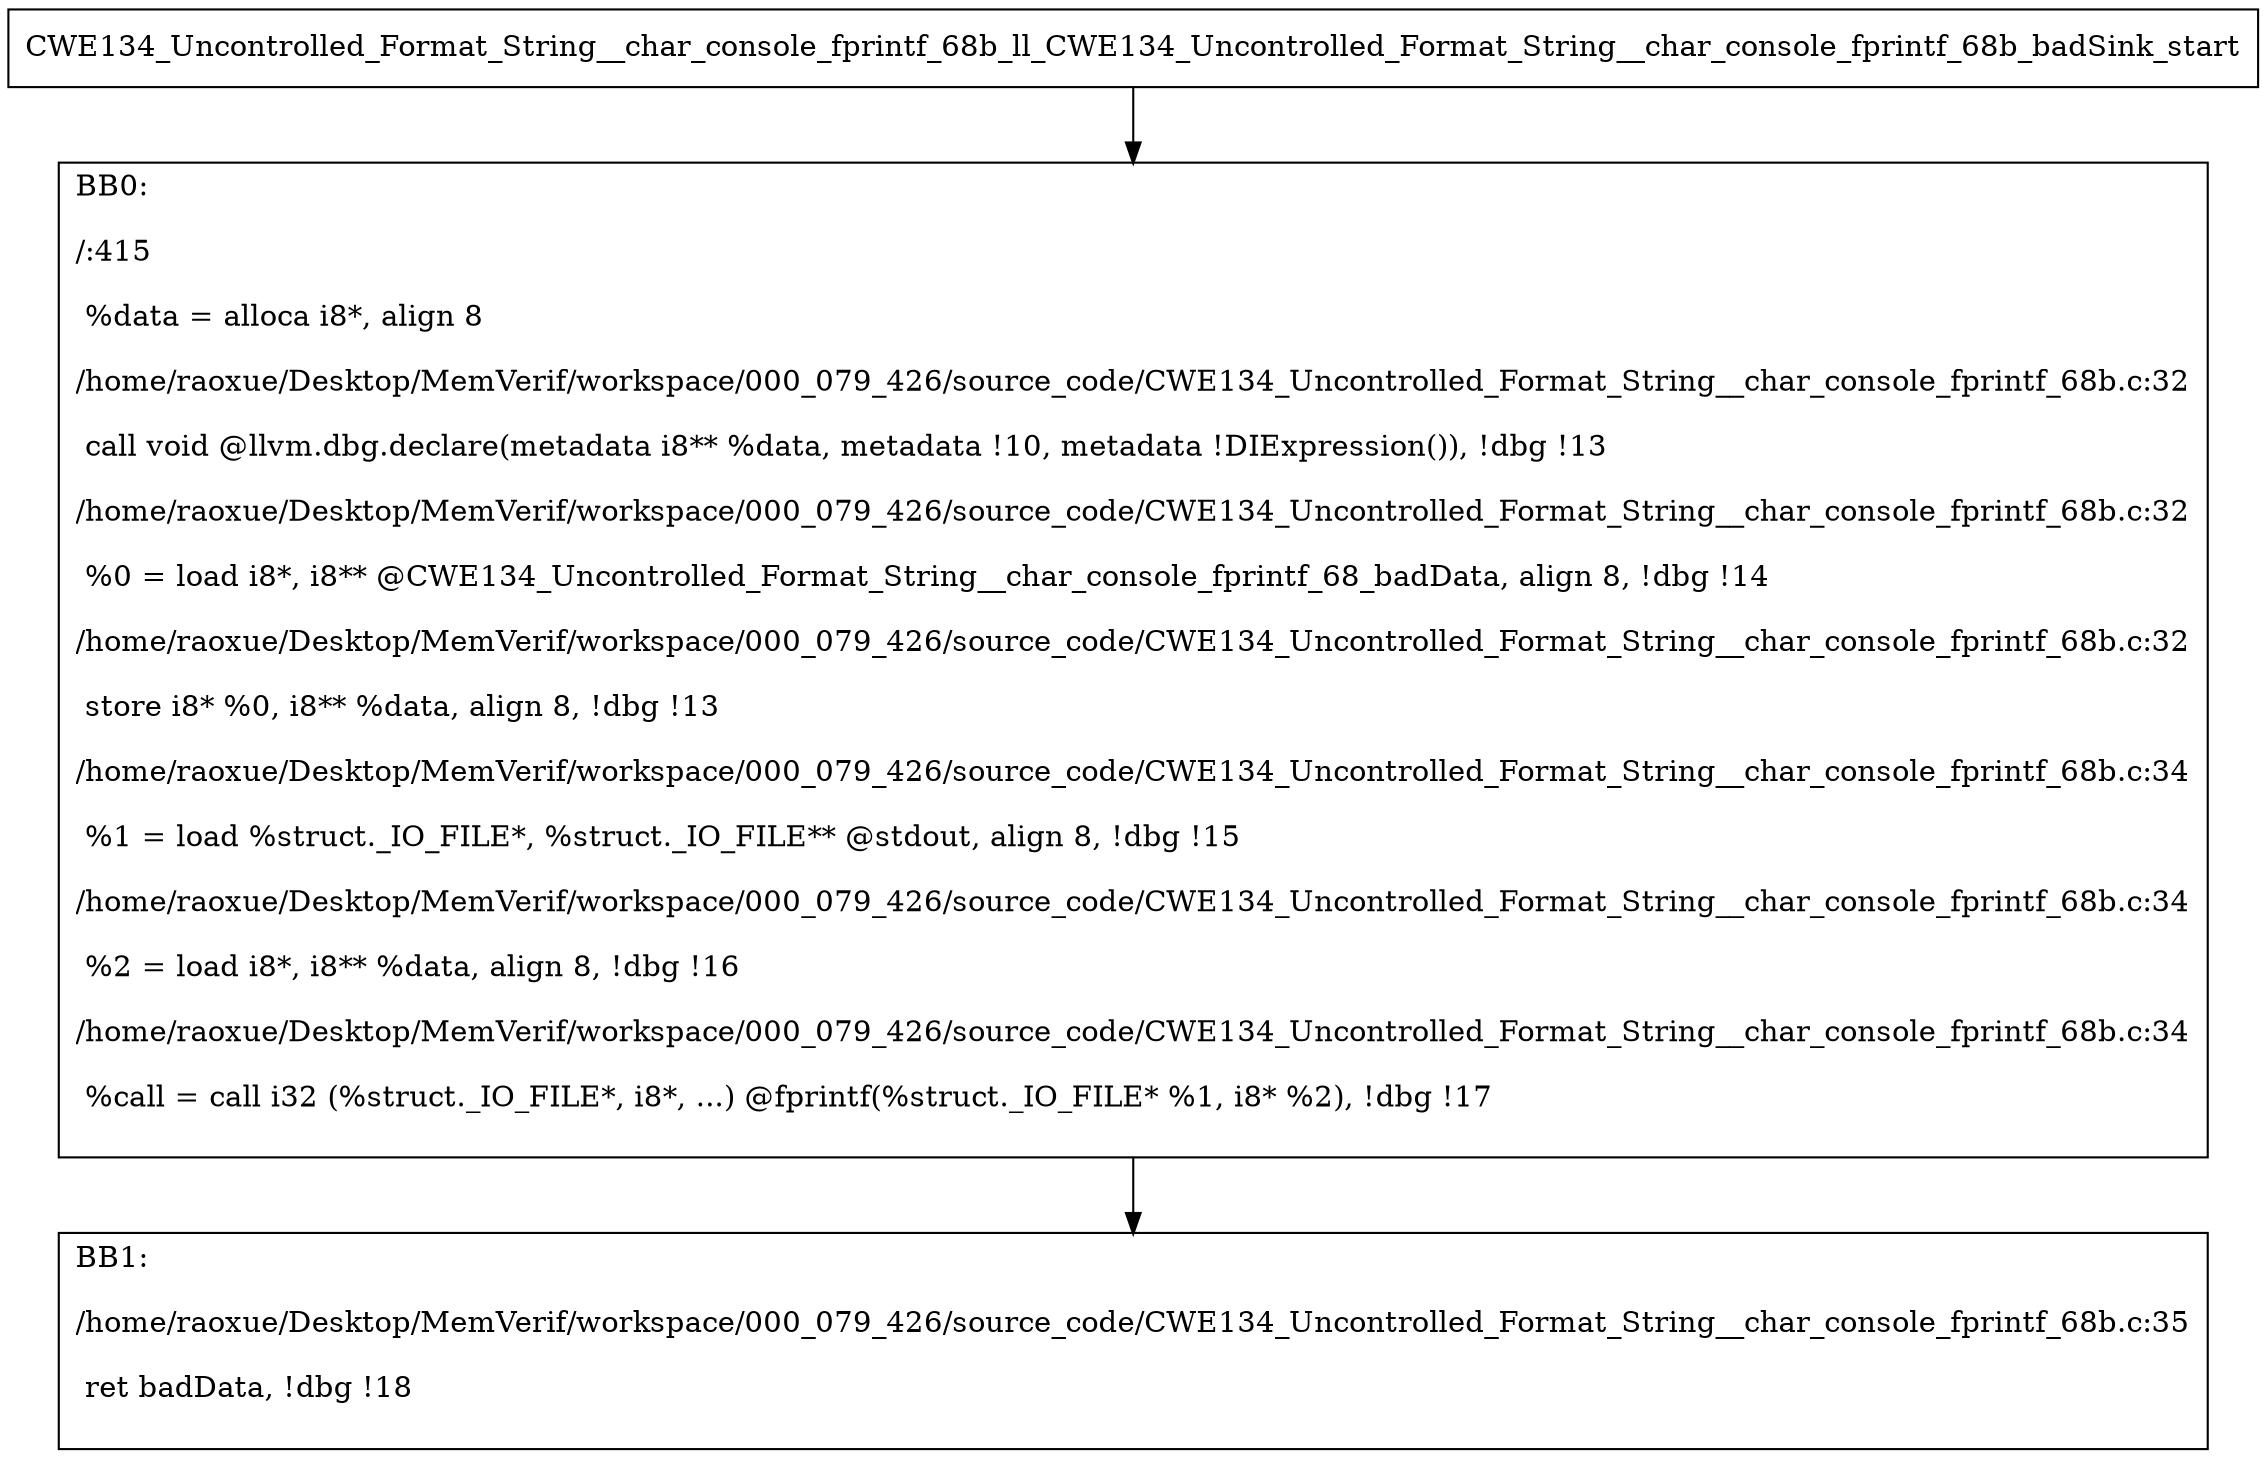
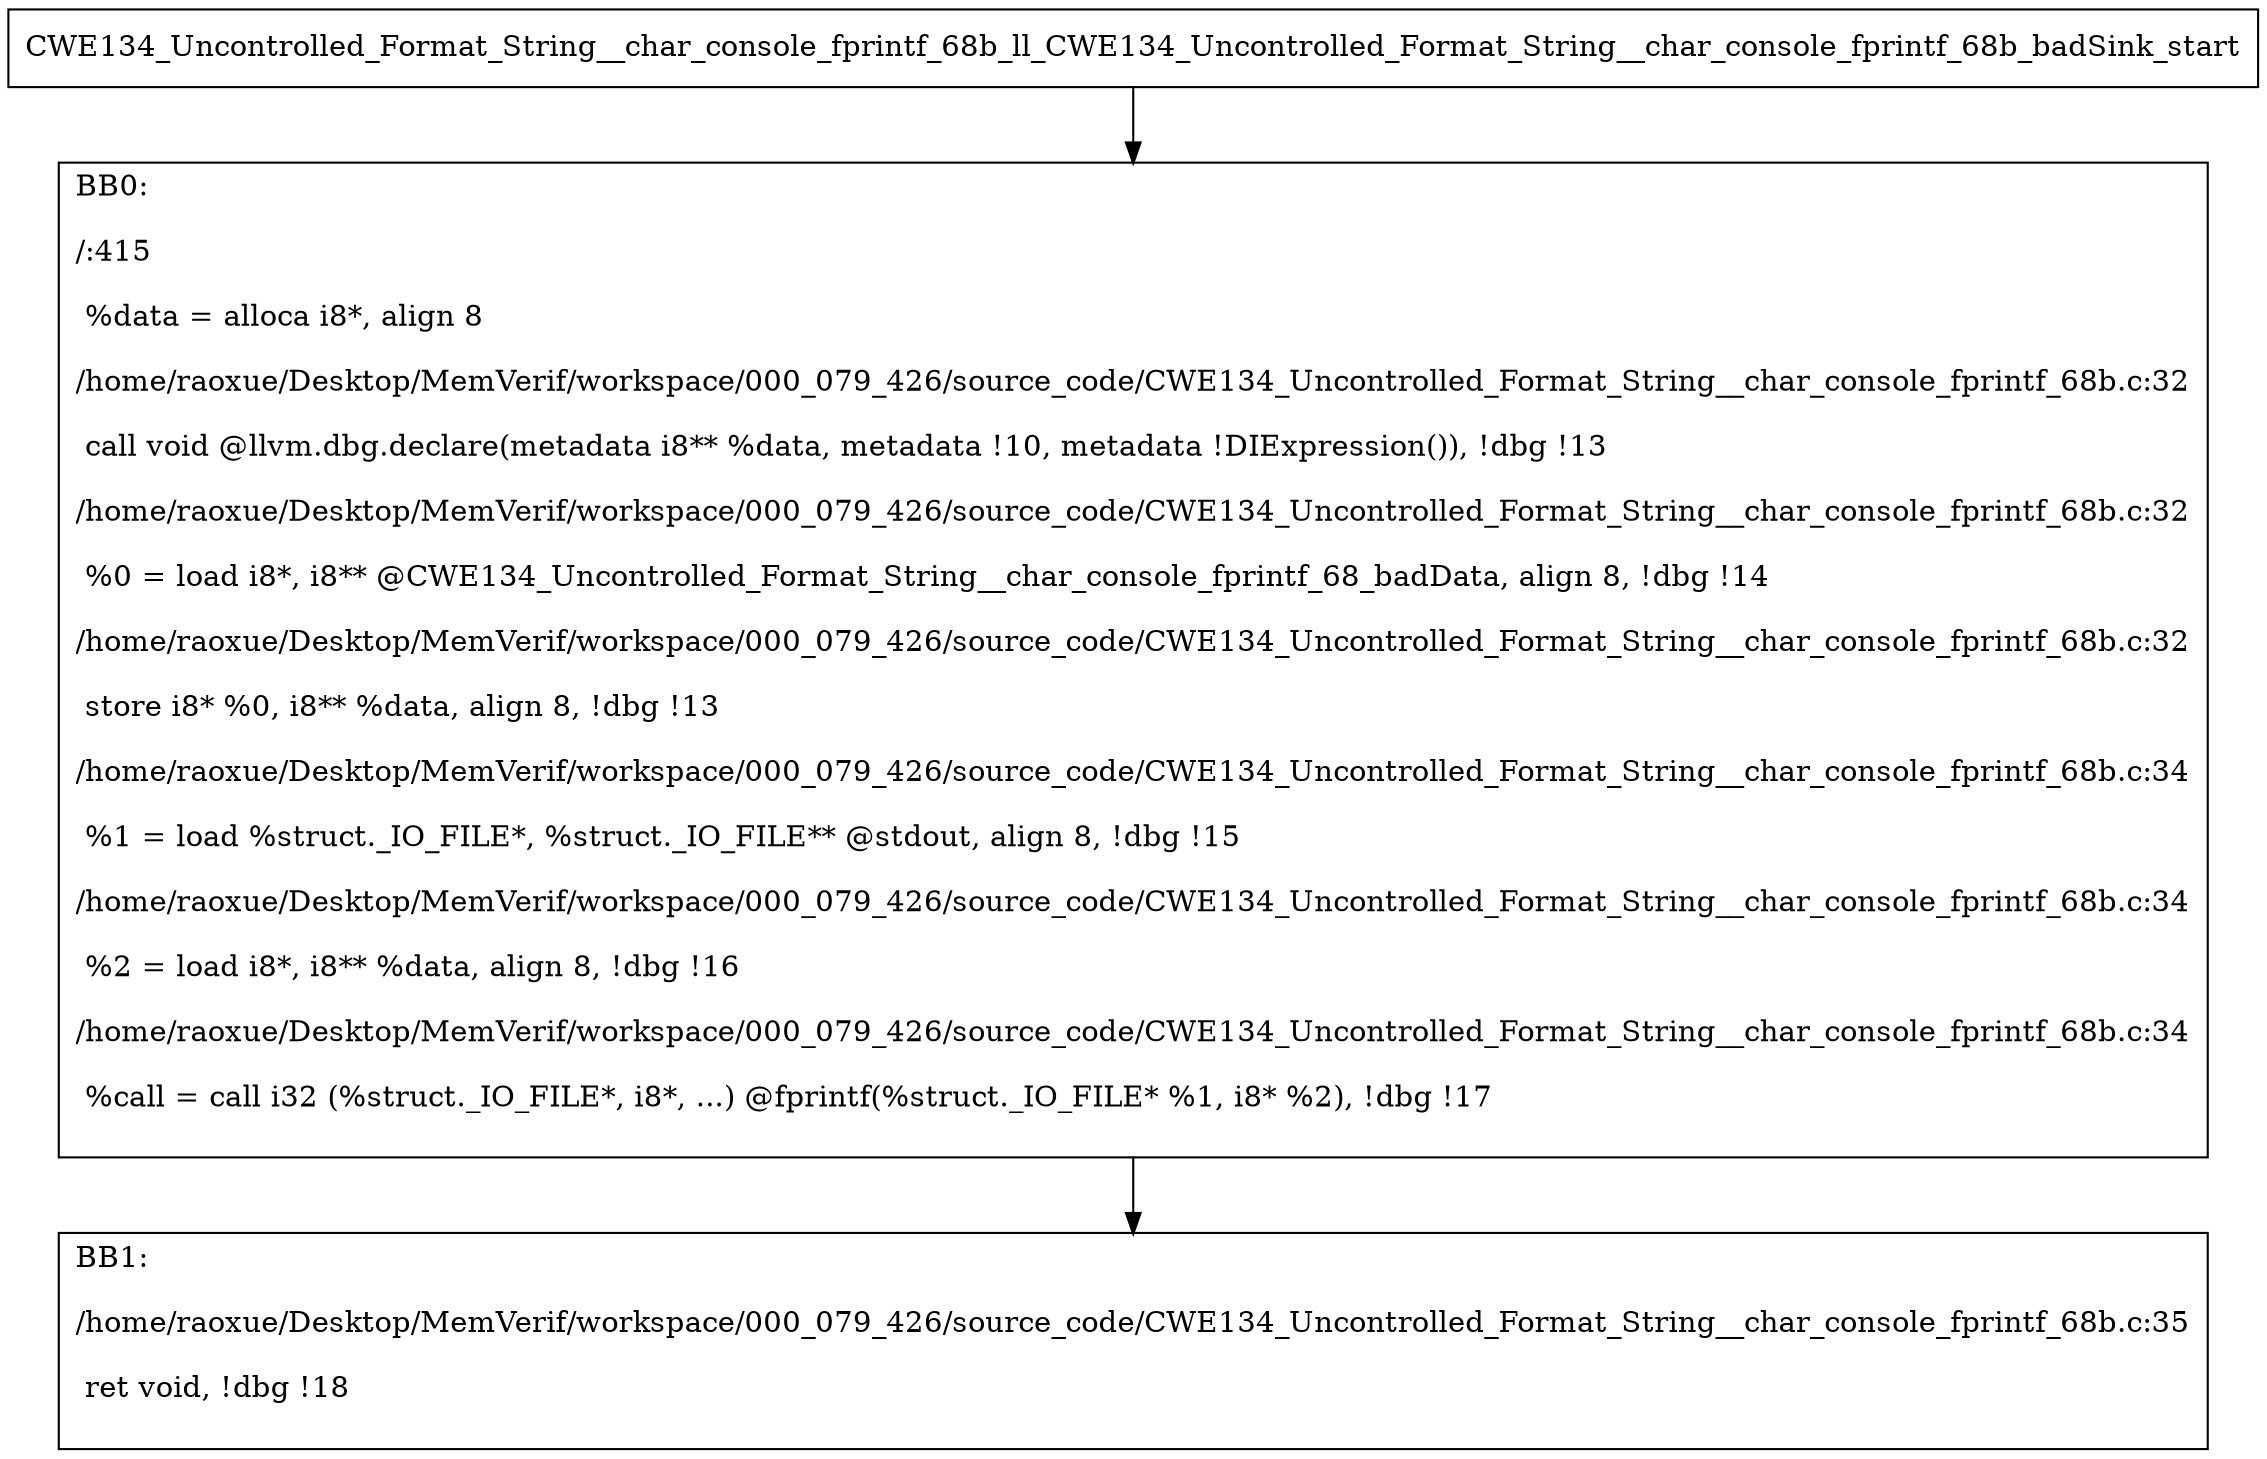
(244, 1388) -> (213, 1388)
